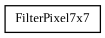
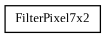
(53, 19) -> (53, 19)
